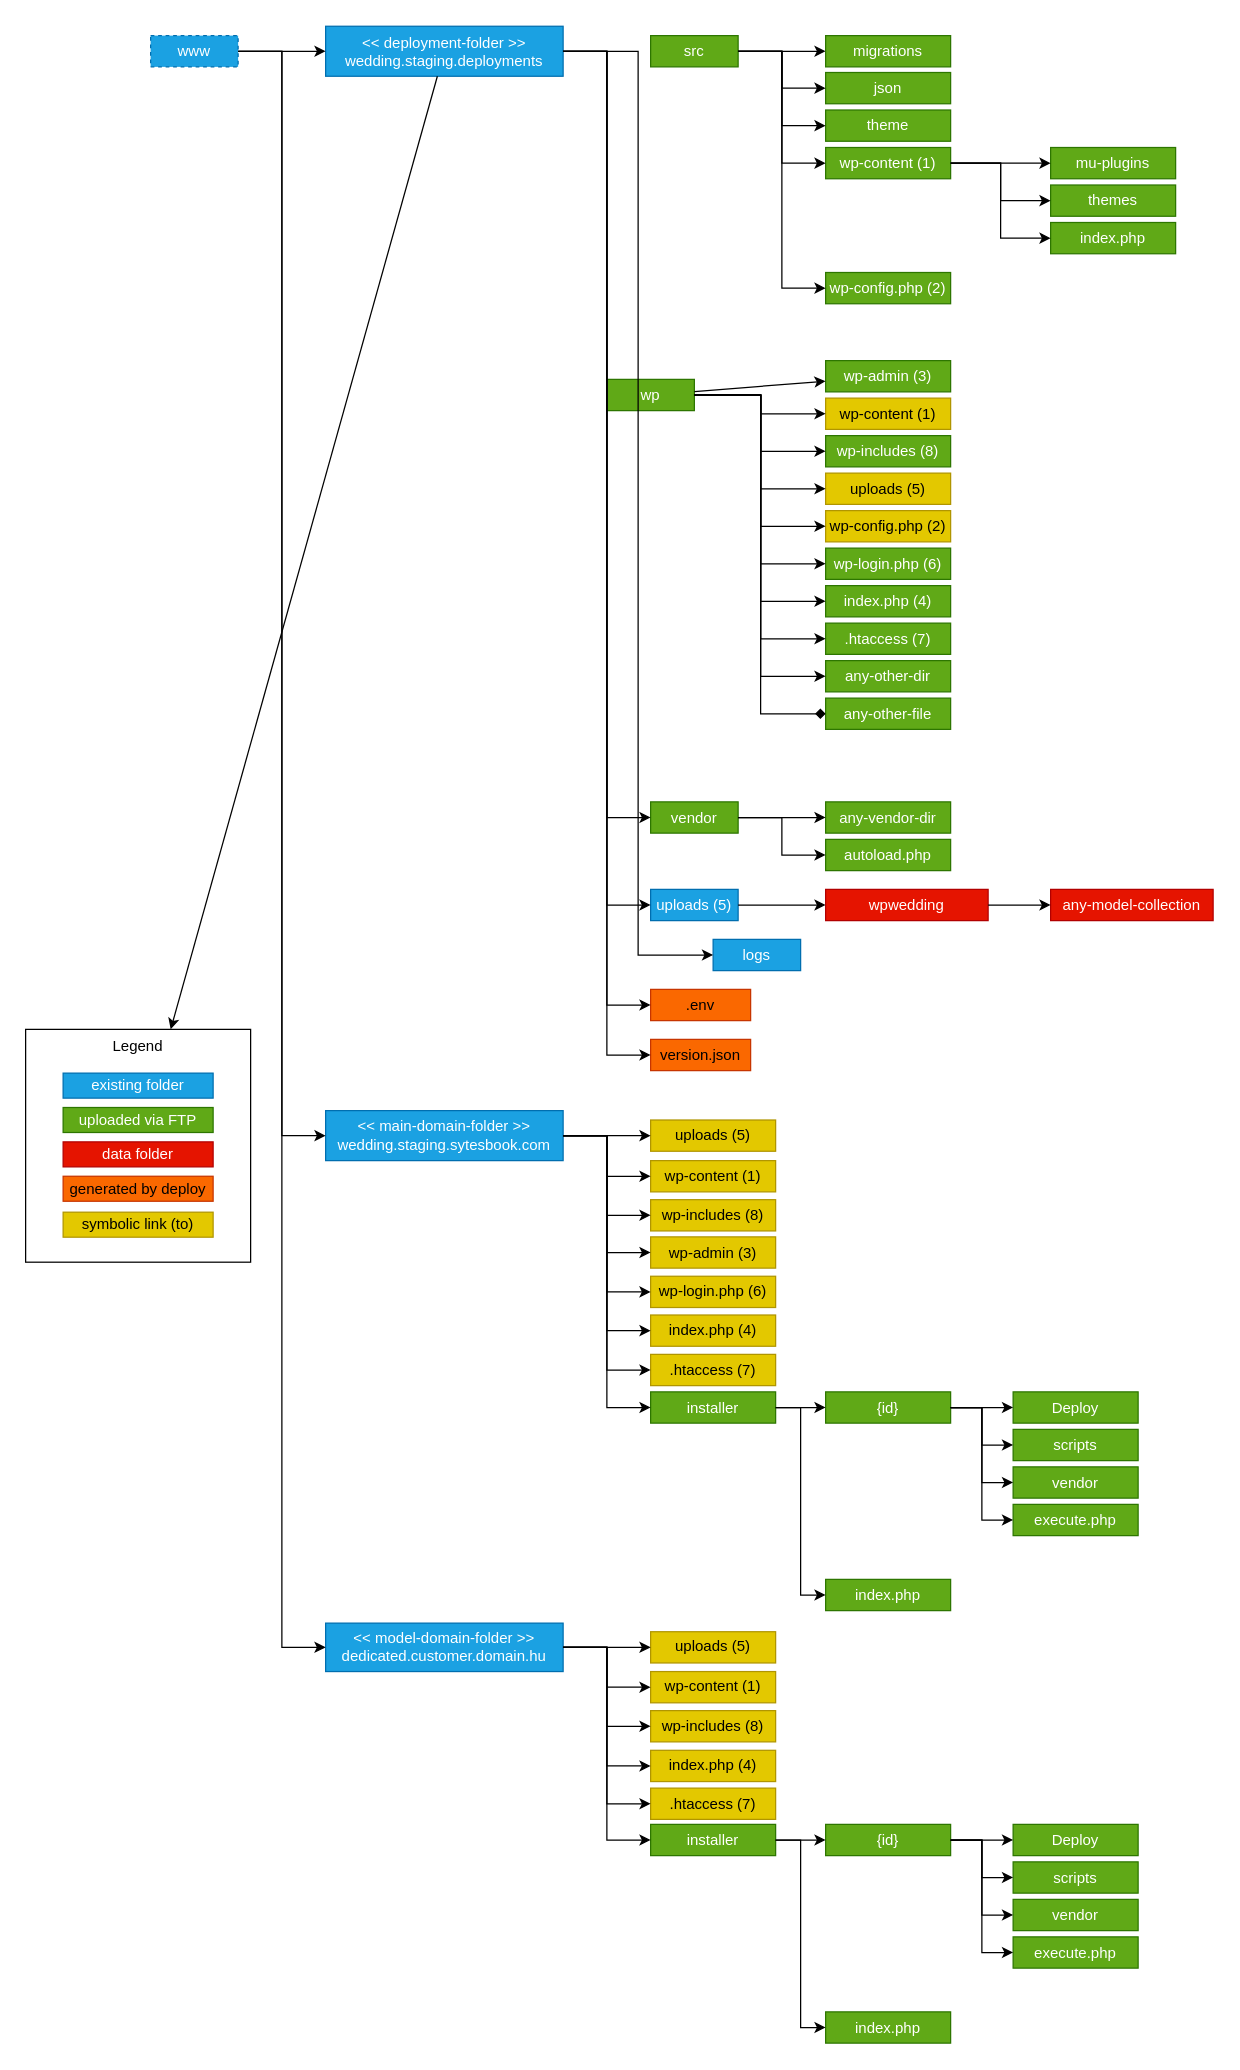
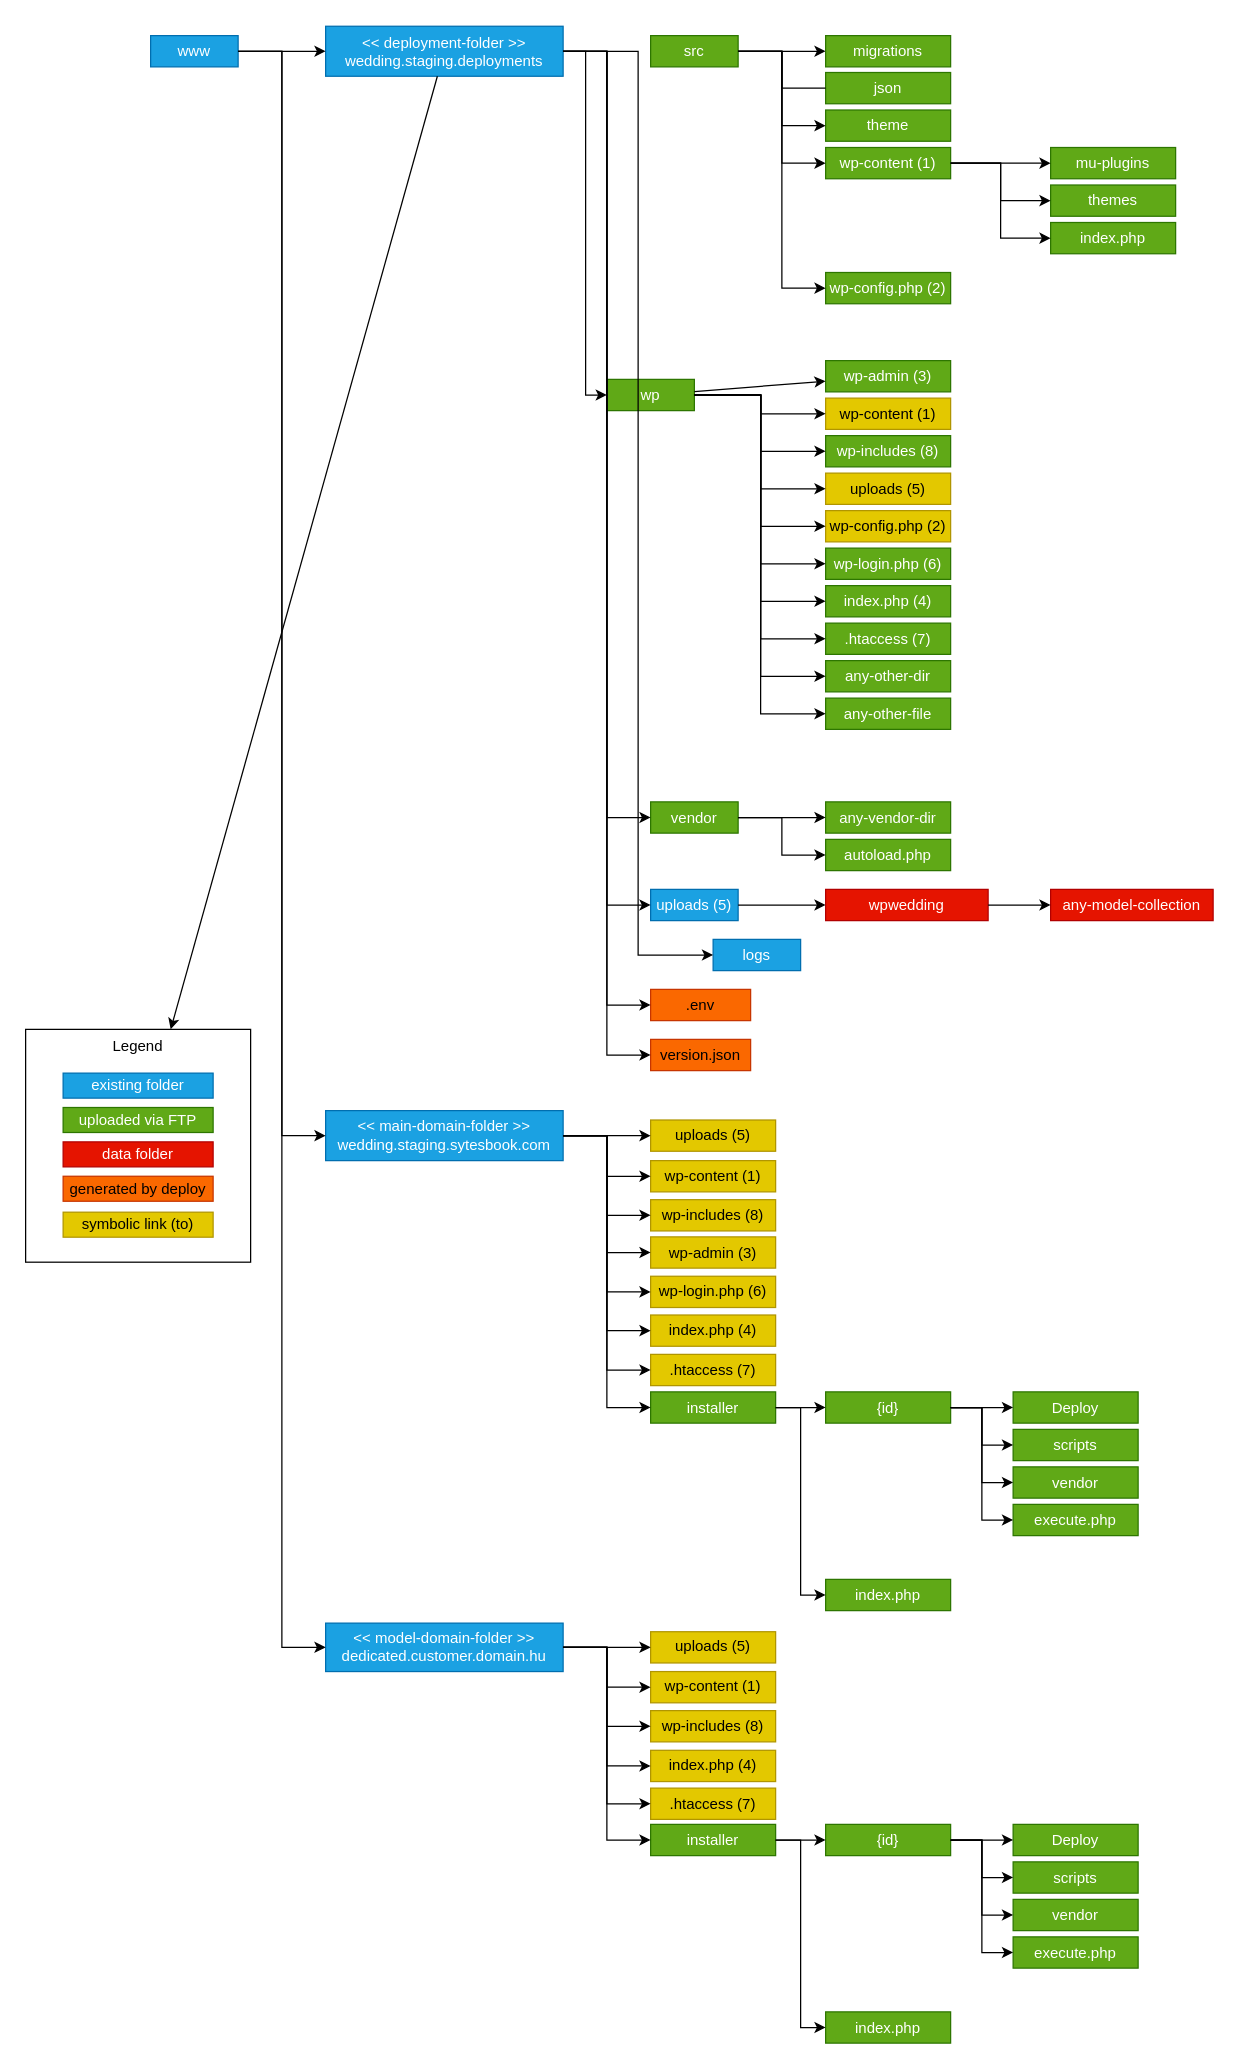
(194, 51) -> (194, 51)
(816, 88) -> (819, 88)
none -> (586, 231)
(815, 714) -> (816, 714)
